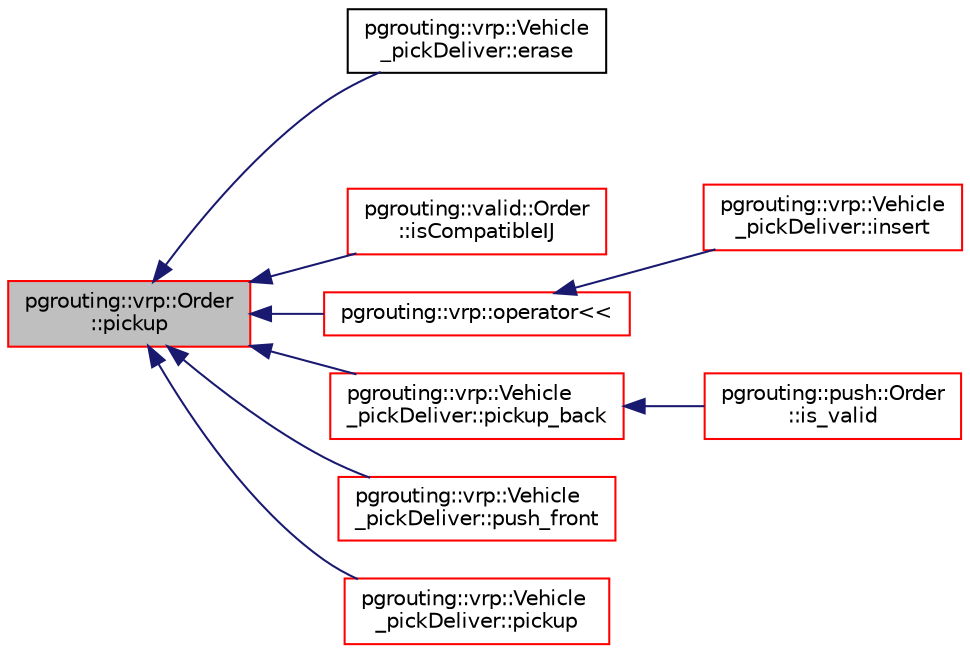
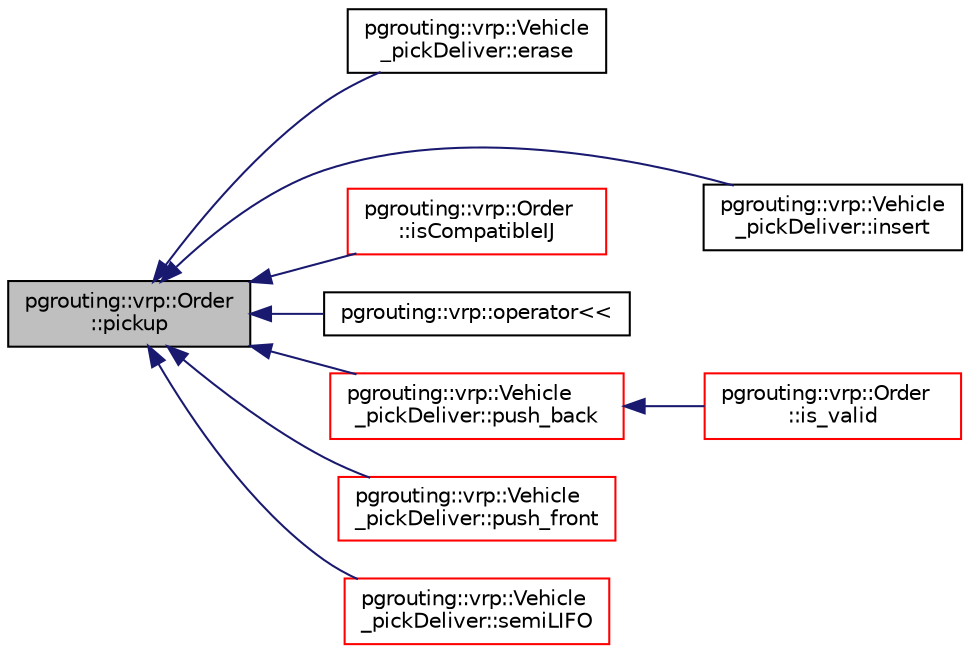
(833, 217) -> (833, 217)
(477, 222) -> (477, 222)
(645, 269) -> (441, 149)
(129, 314) -> (129, 314)
(477, 314) -> (477, 314)
(477, 406) -> (477, 406)
(833, 406) -> (833, 406)
(477, 611) -> (477, 611)
